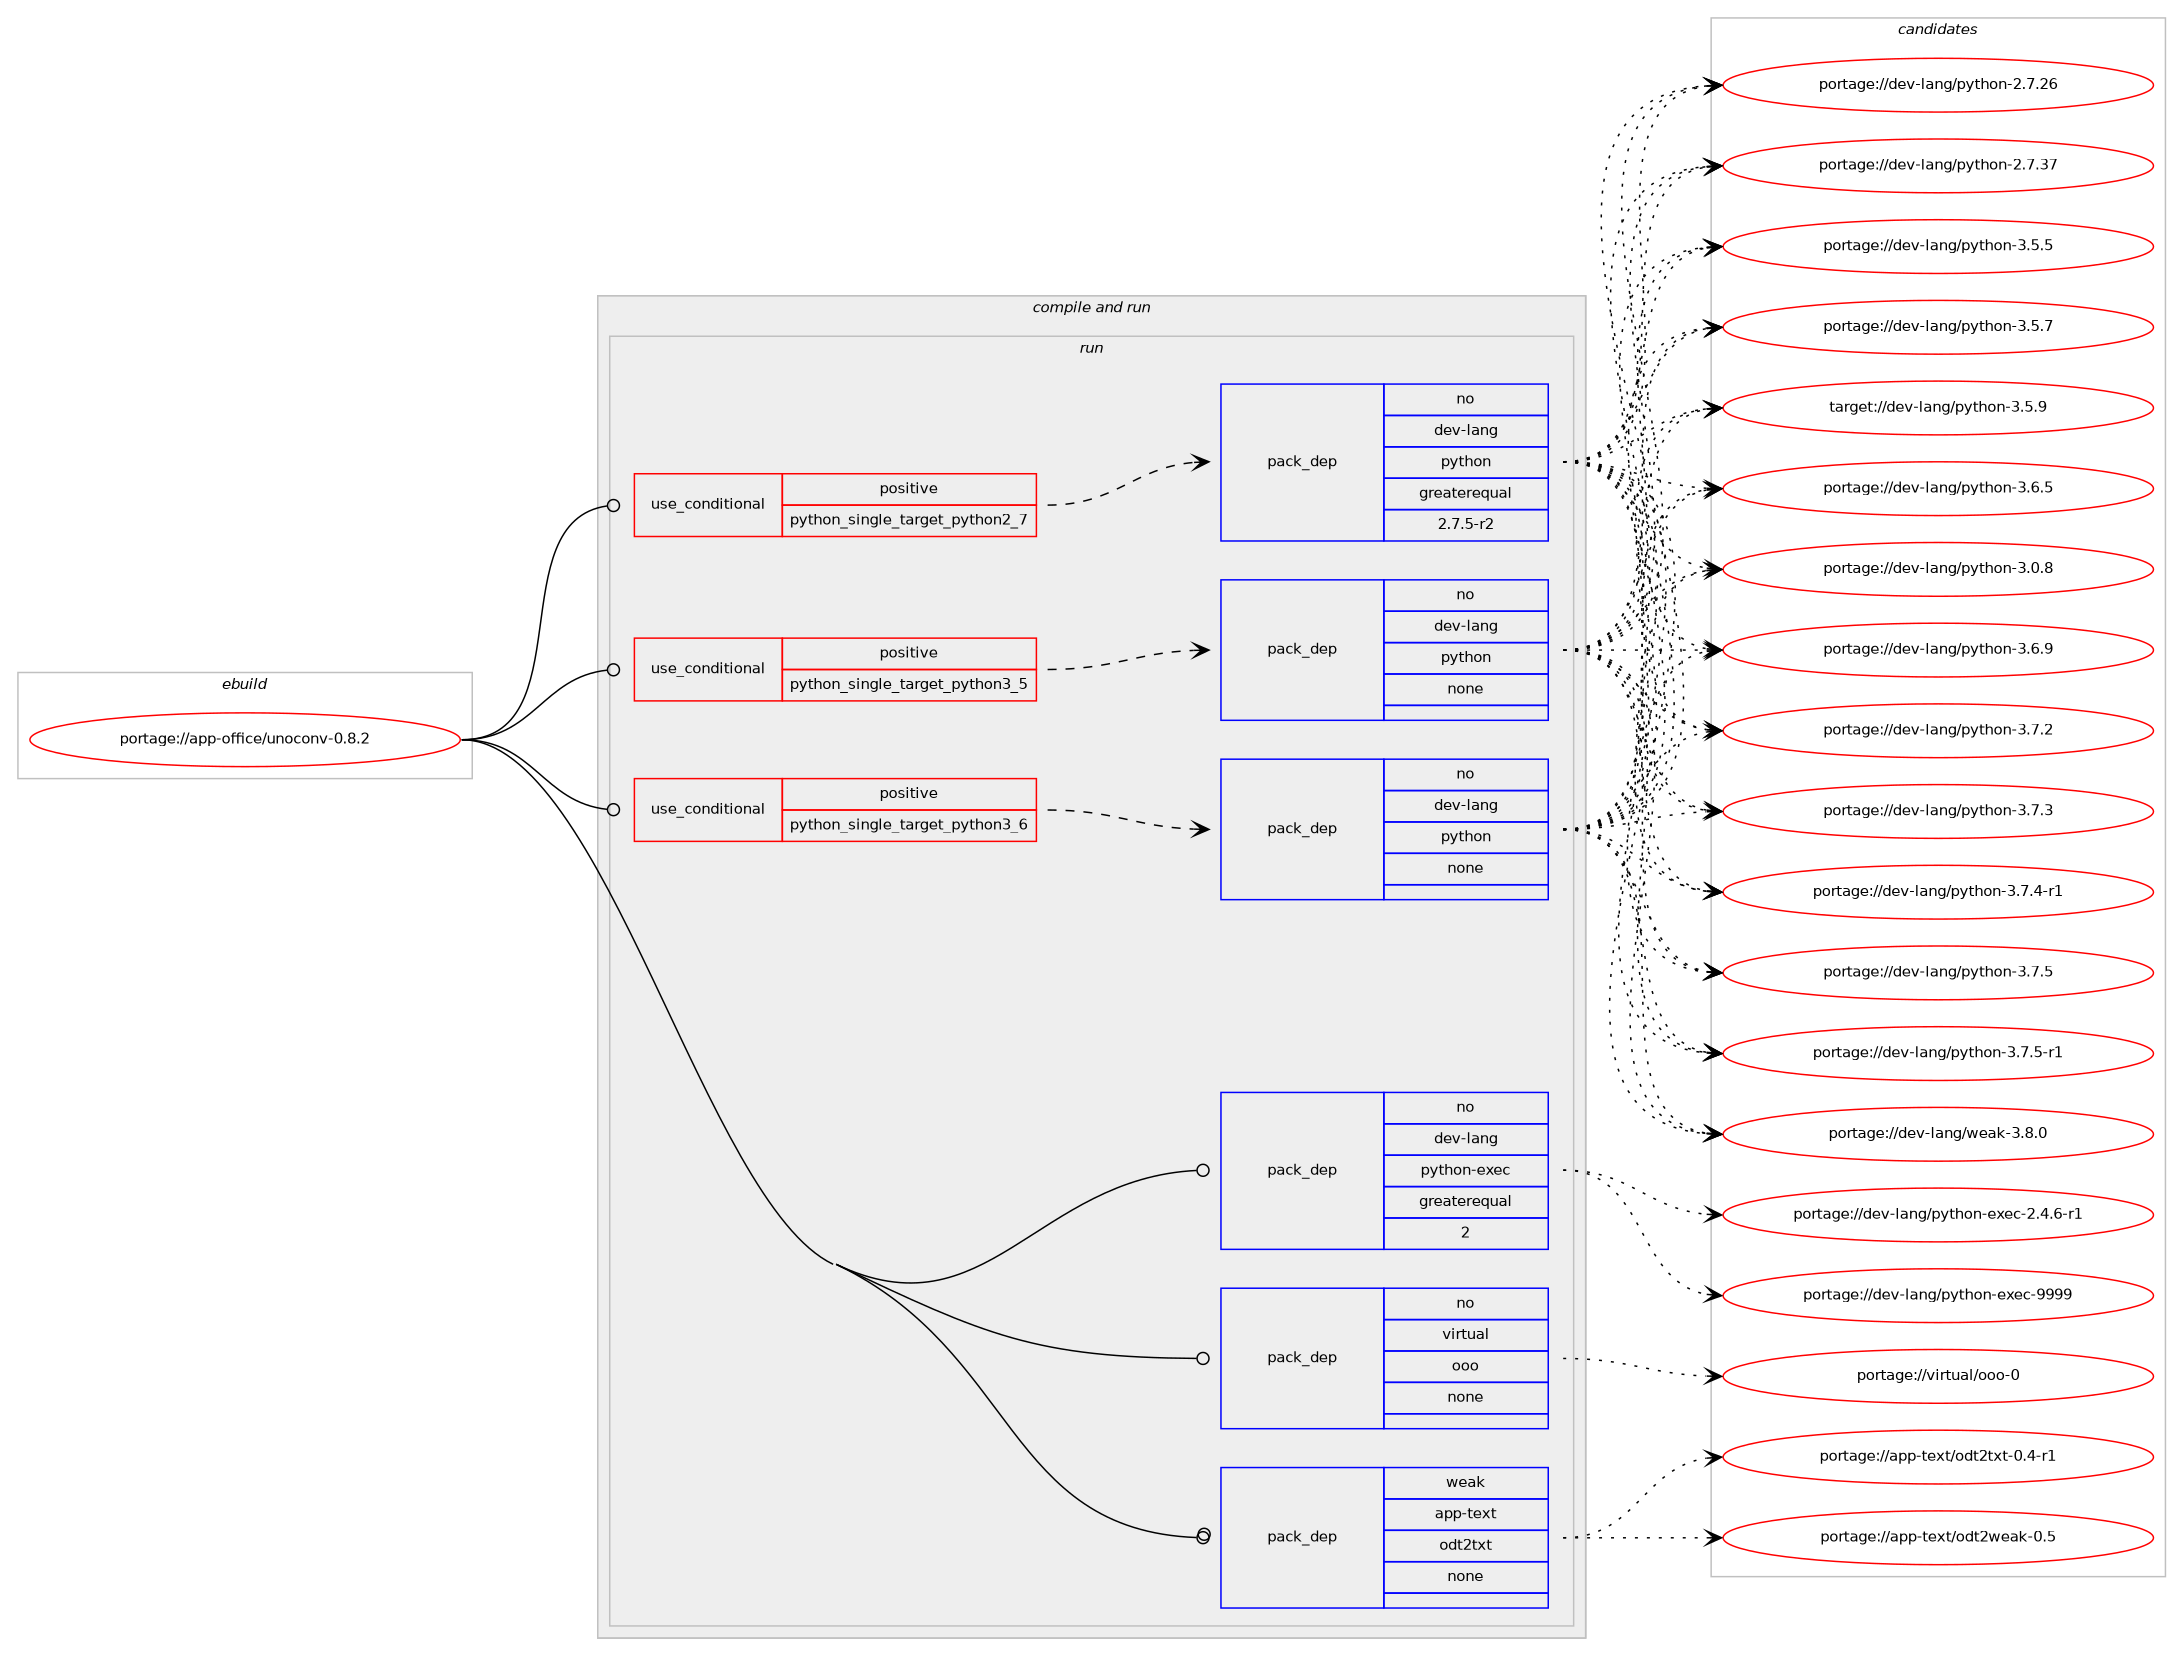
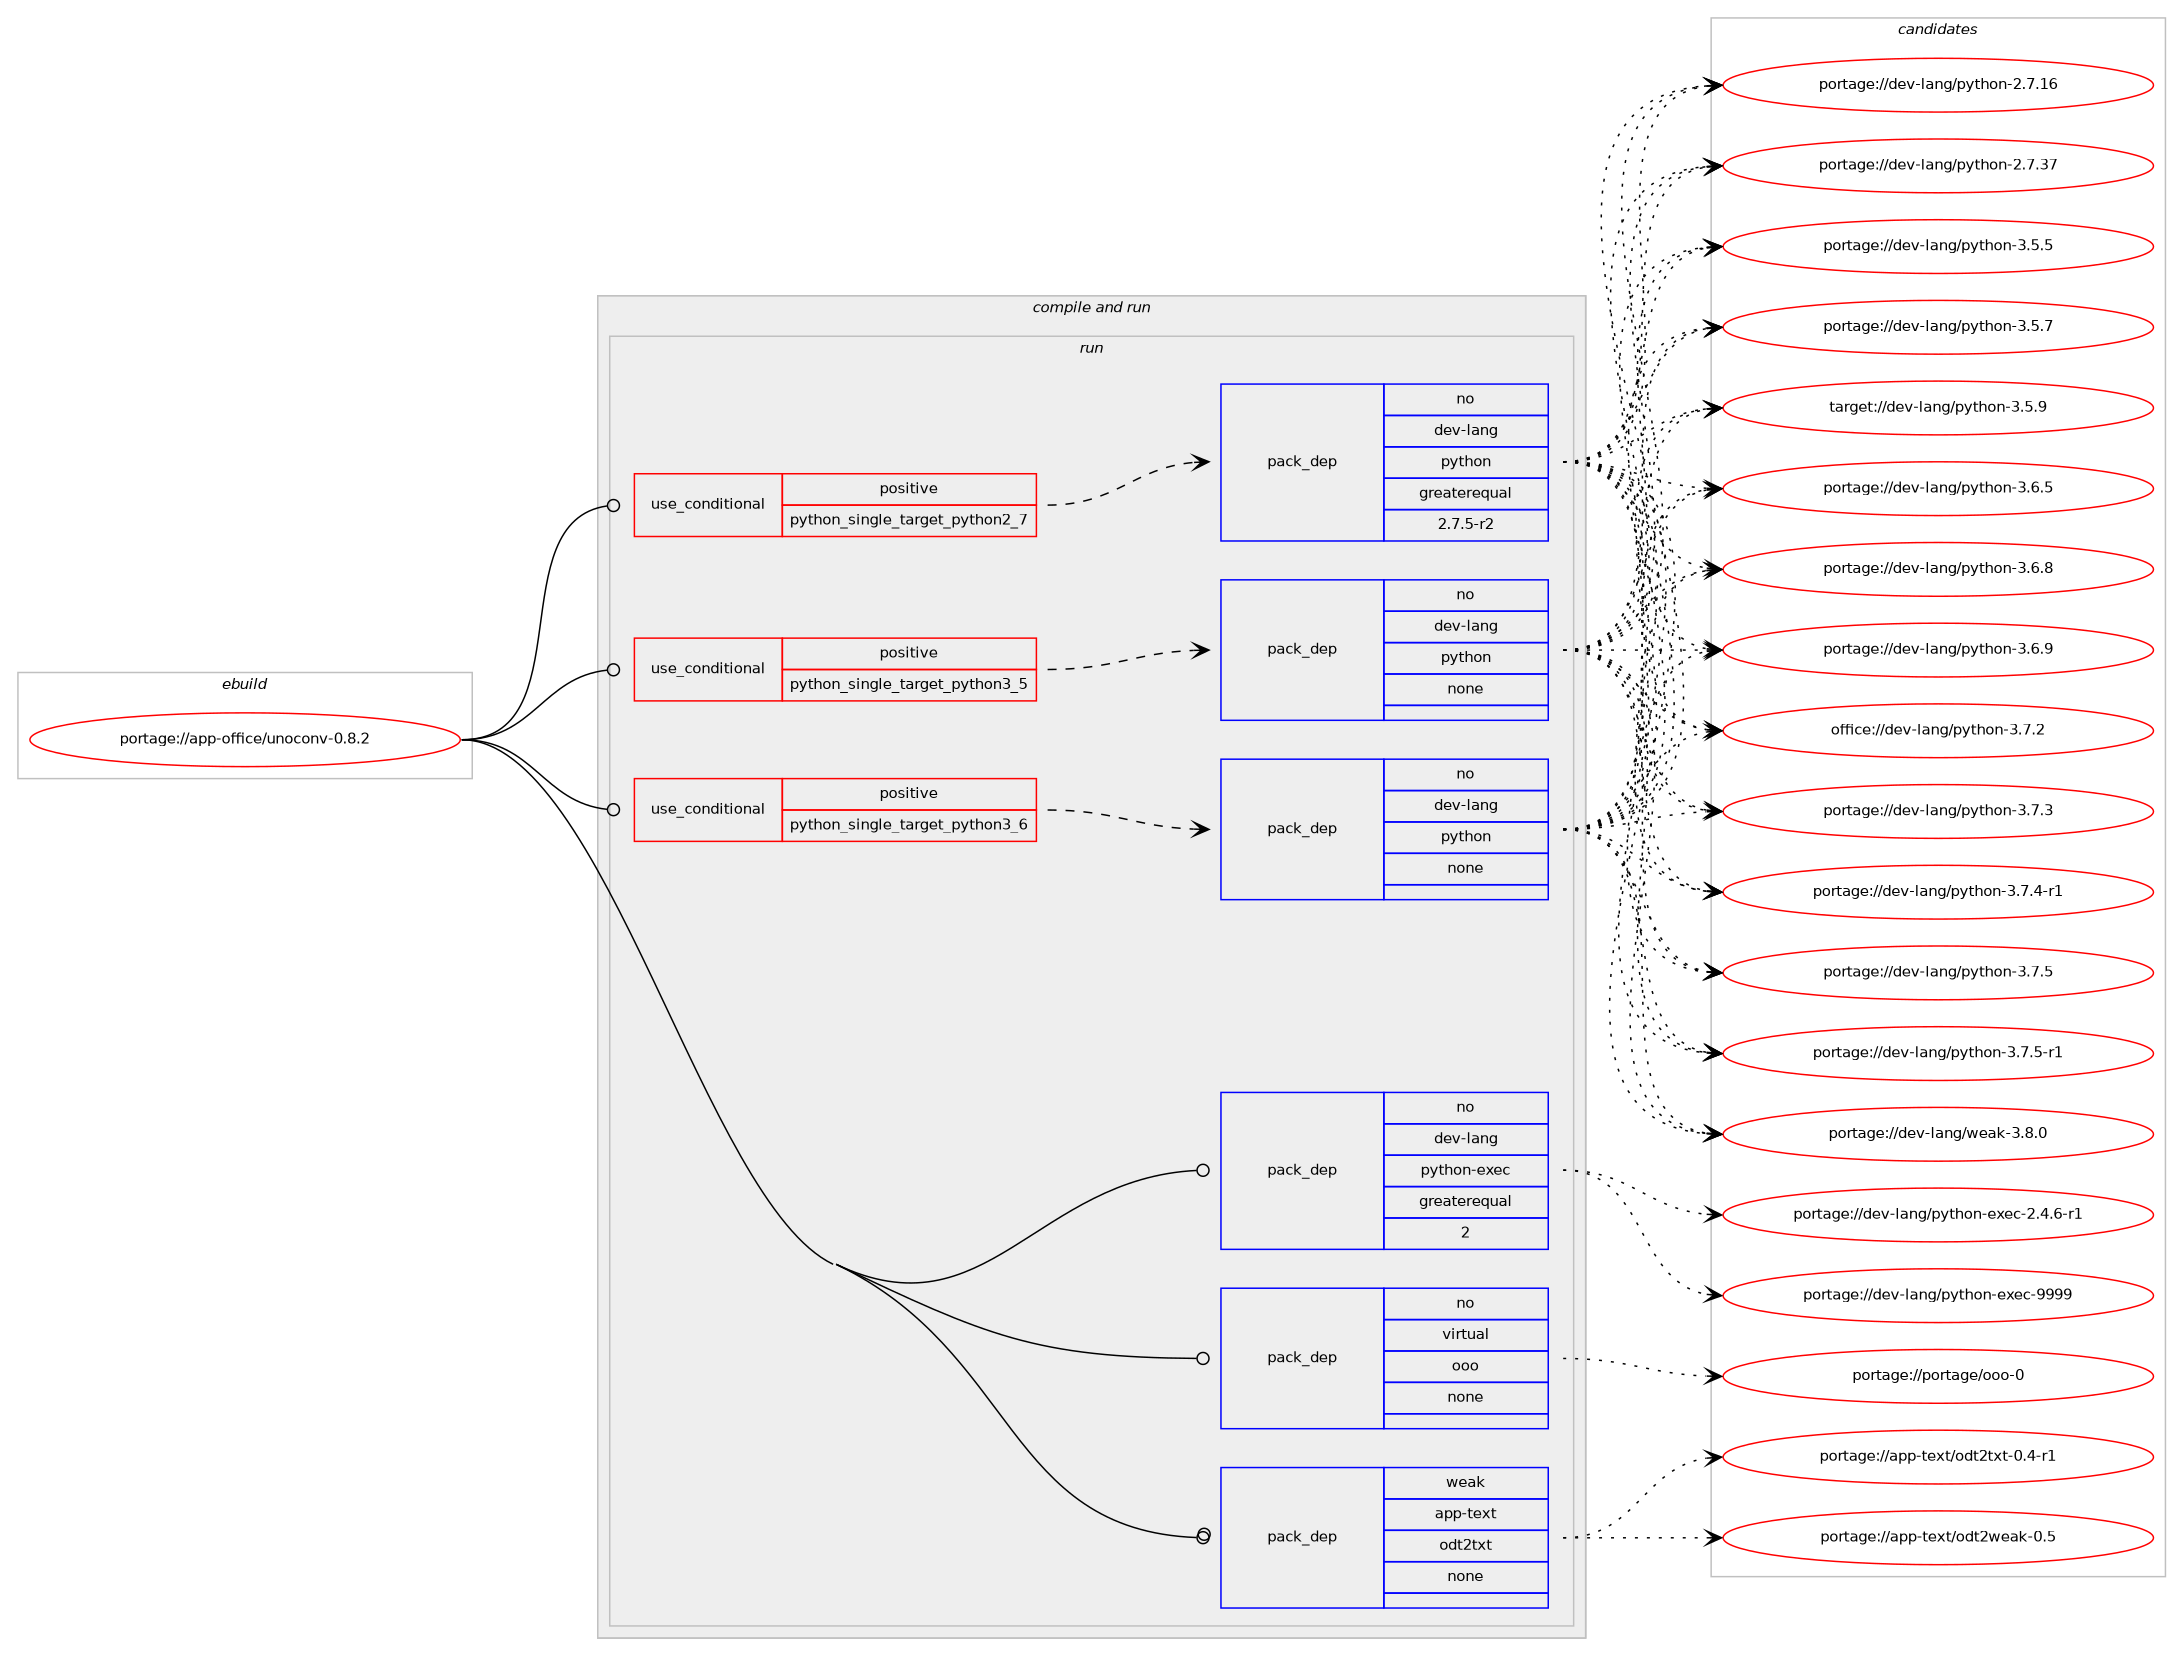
(1938, 85) -> (1938, 85)
(1938, 569) -> (1938, 569)
(1938, 731) -> (1938, 731)
(1938, 1376) -> (1938, 1376)
